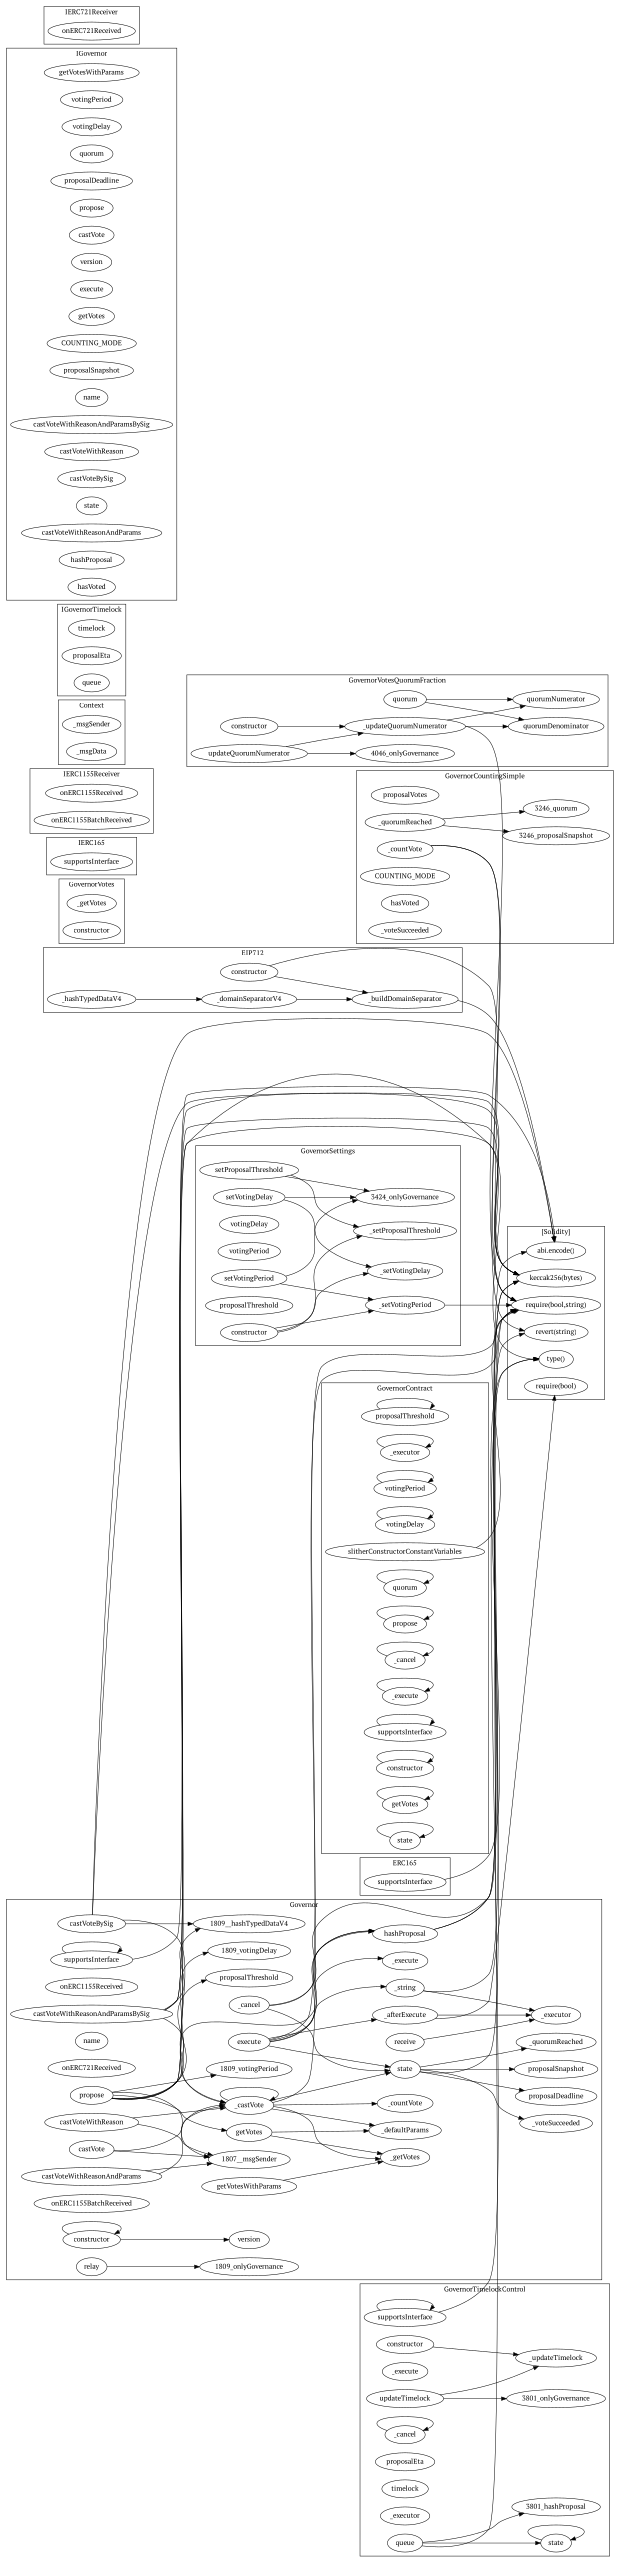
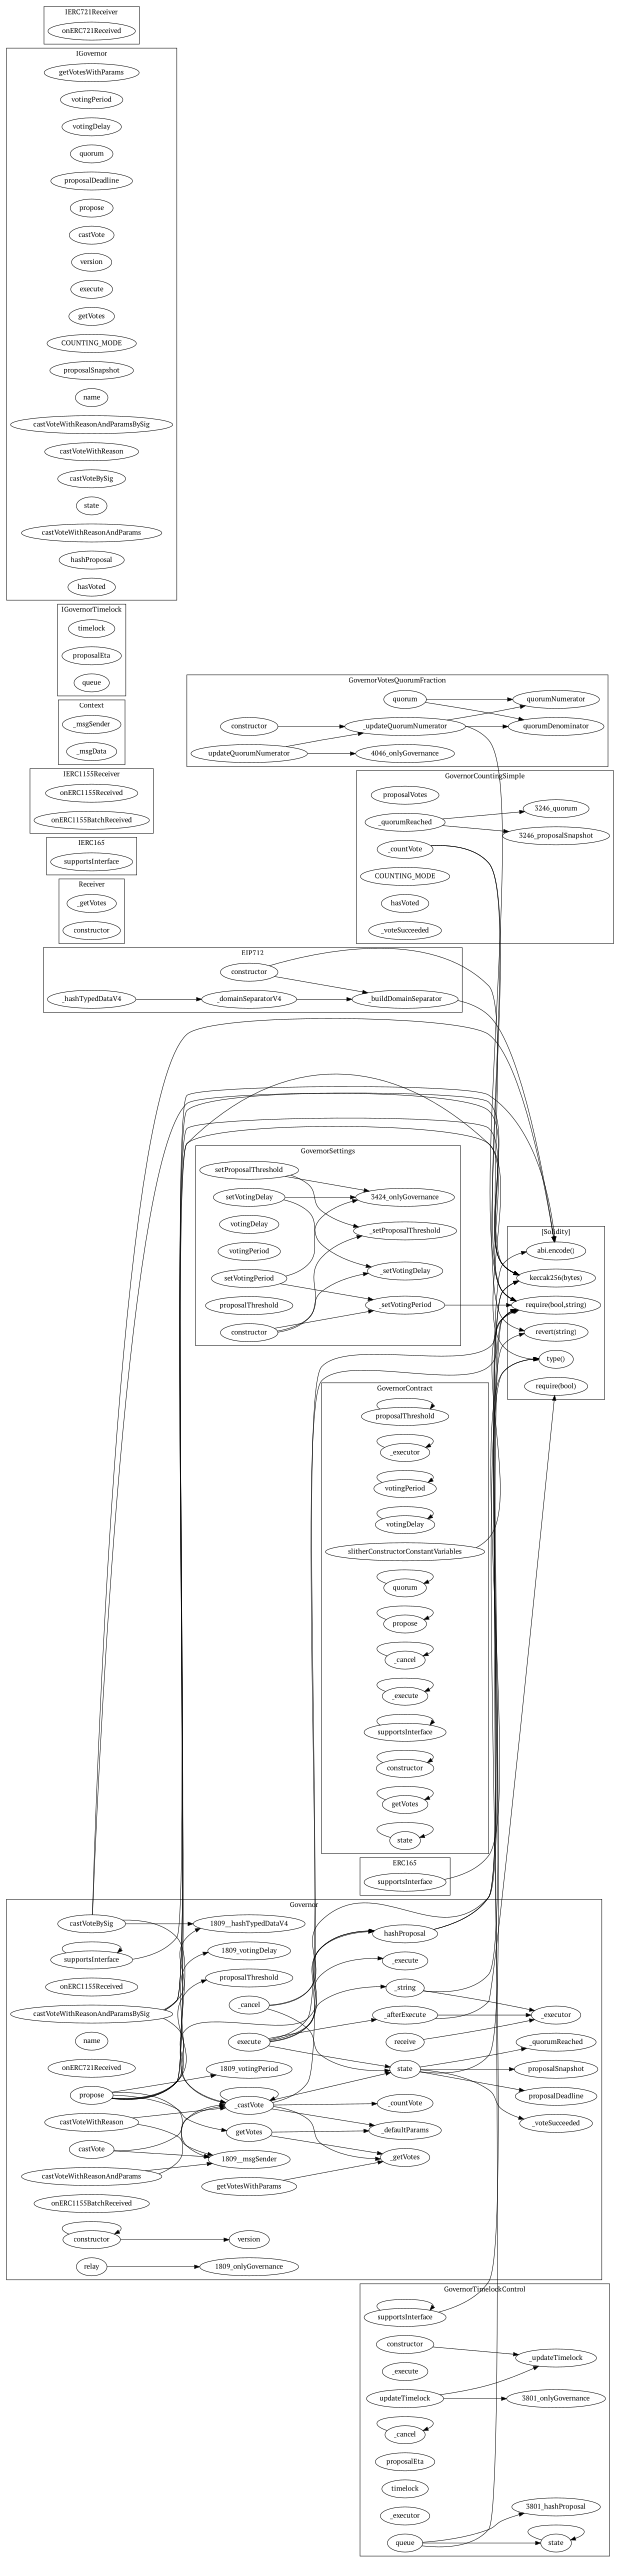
(92, 885) -> (92, 885)
(249, 2159) -> (249, 2159)
